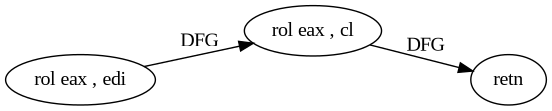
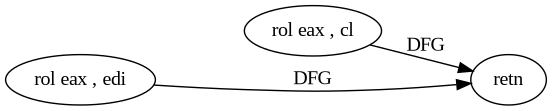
(192, 56) -> (305, 91)
